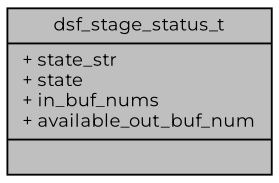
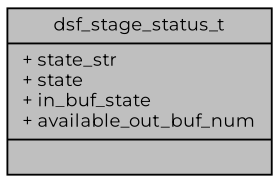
(92, 101) -> (87, 101)
